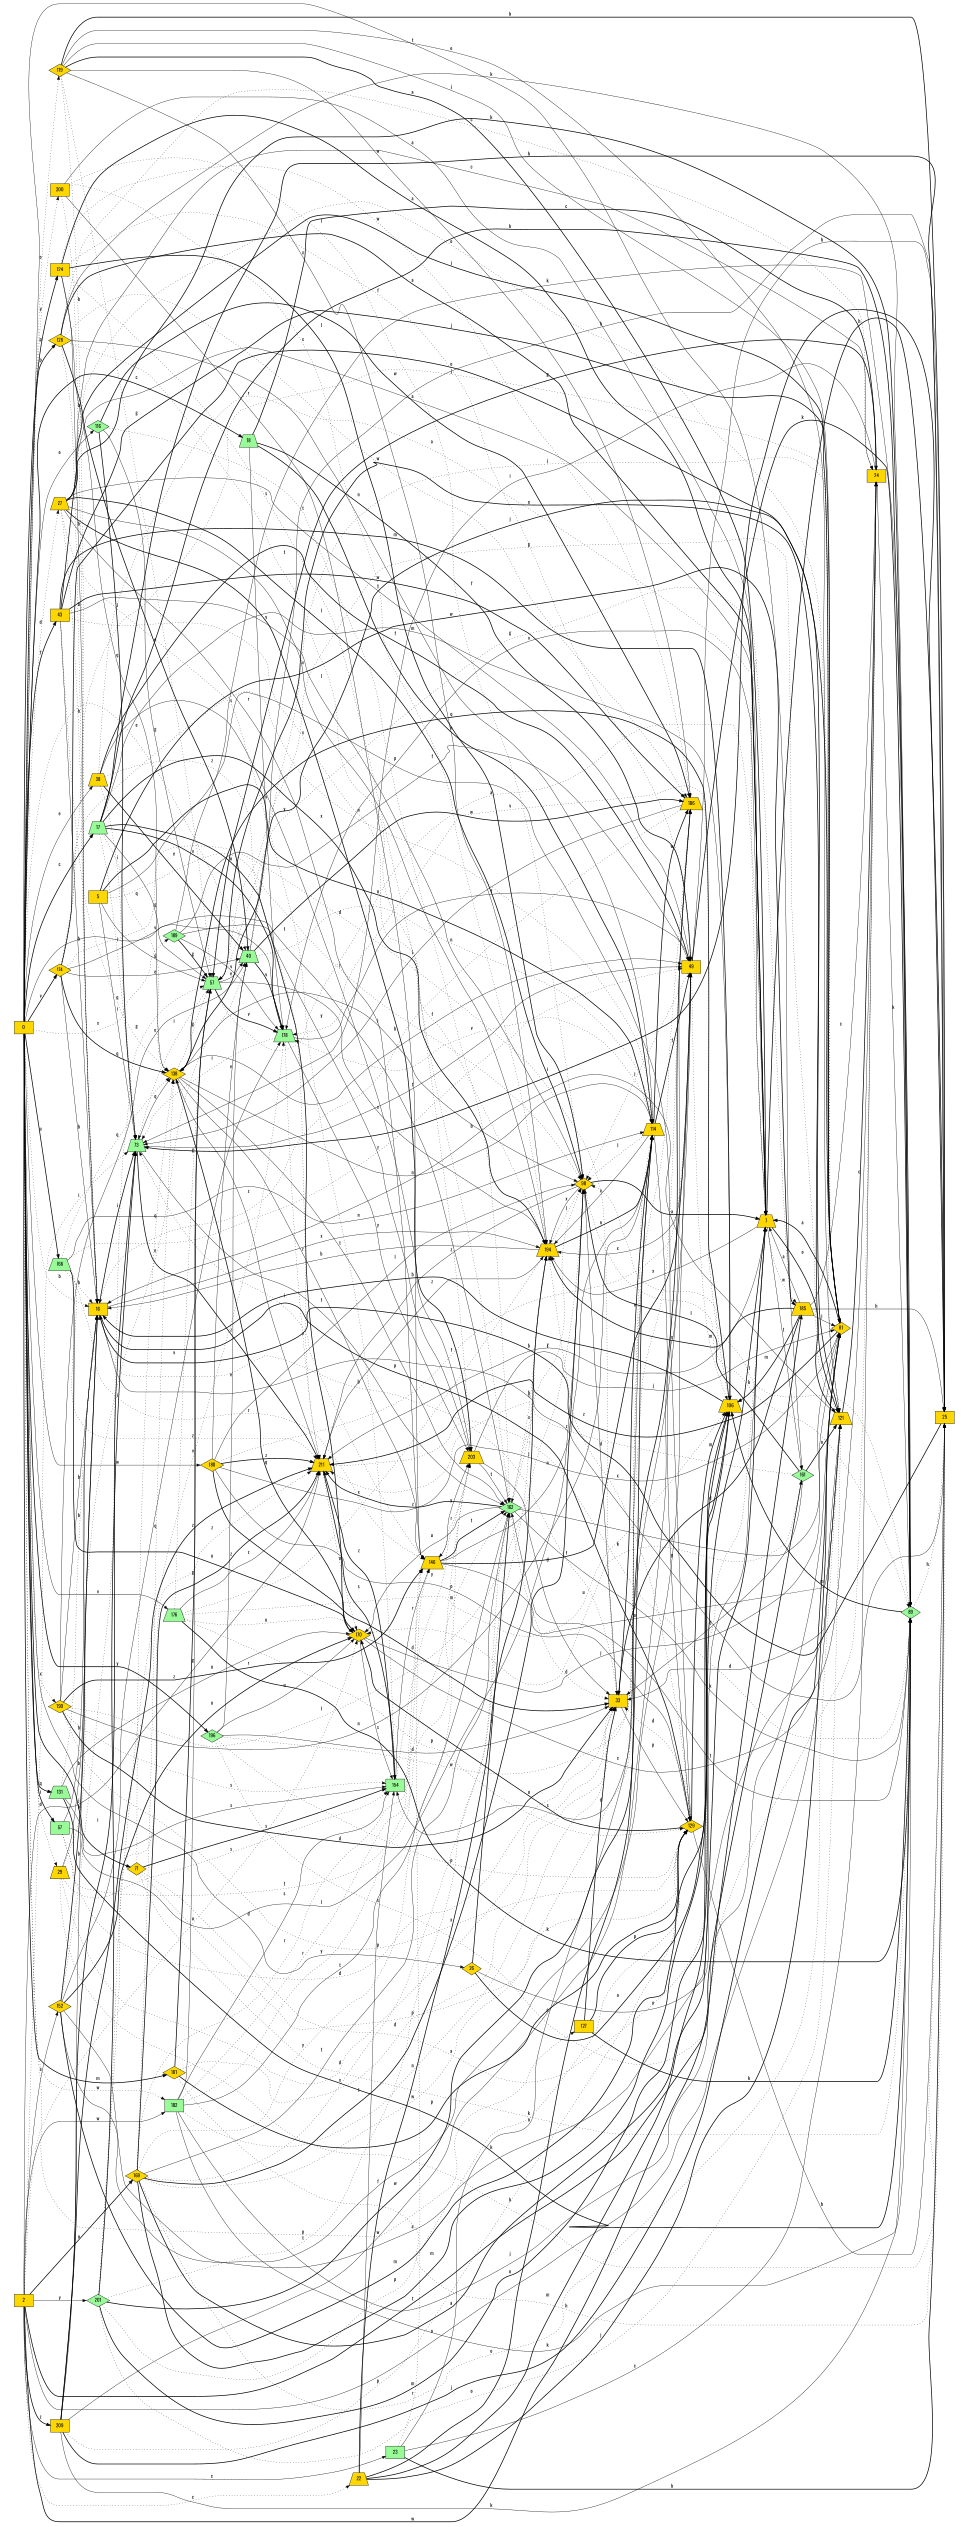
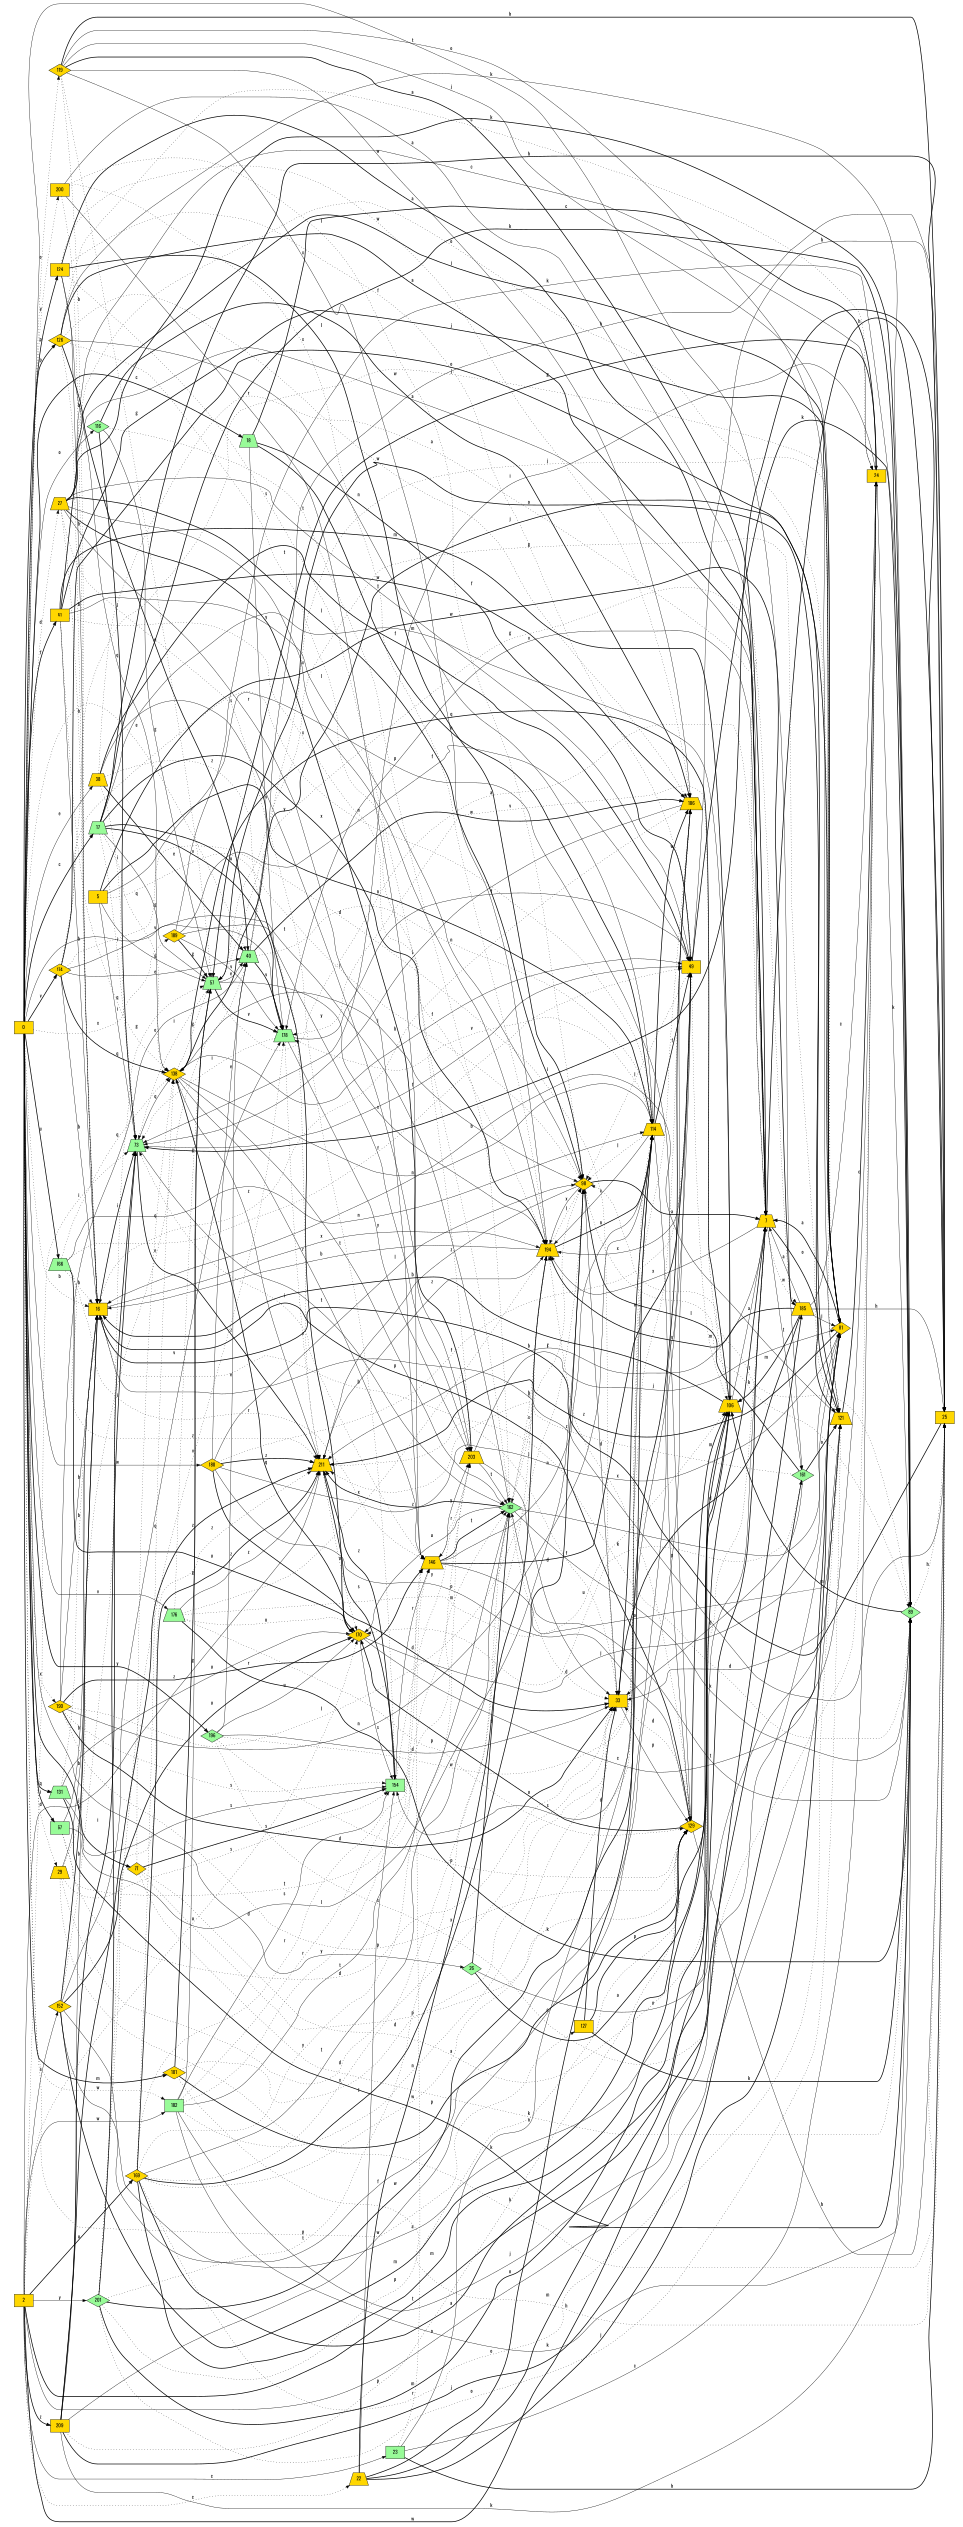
(60, 615) -> (60, 615)
(174, 936) -> (174, 936)
none -> (749, 1320)
(472, 1969) -> (472, 1969)
